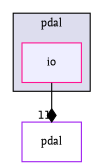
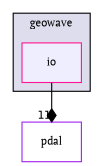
(52, 24) -> (52, 24)
